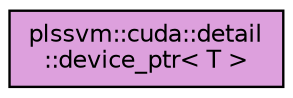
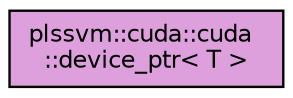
(146, 49) -> (146, 49)
